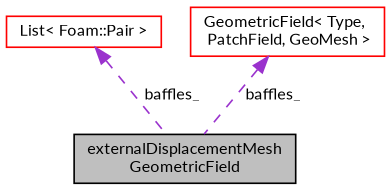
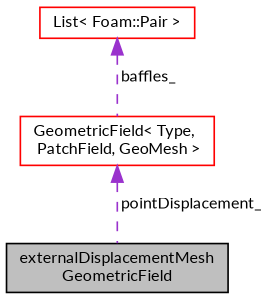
(272, 95) -> (190, 204)
(136, 98) -> (117, 86)
